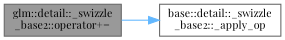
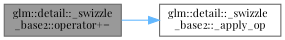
(220, 20) -> (220, 20)
